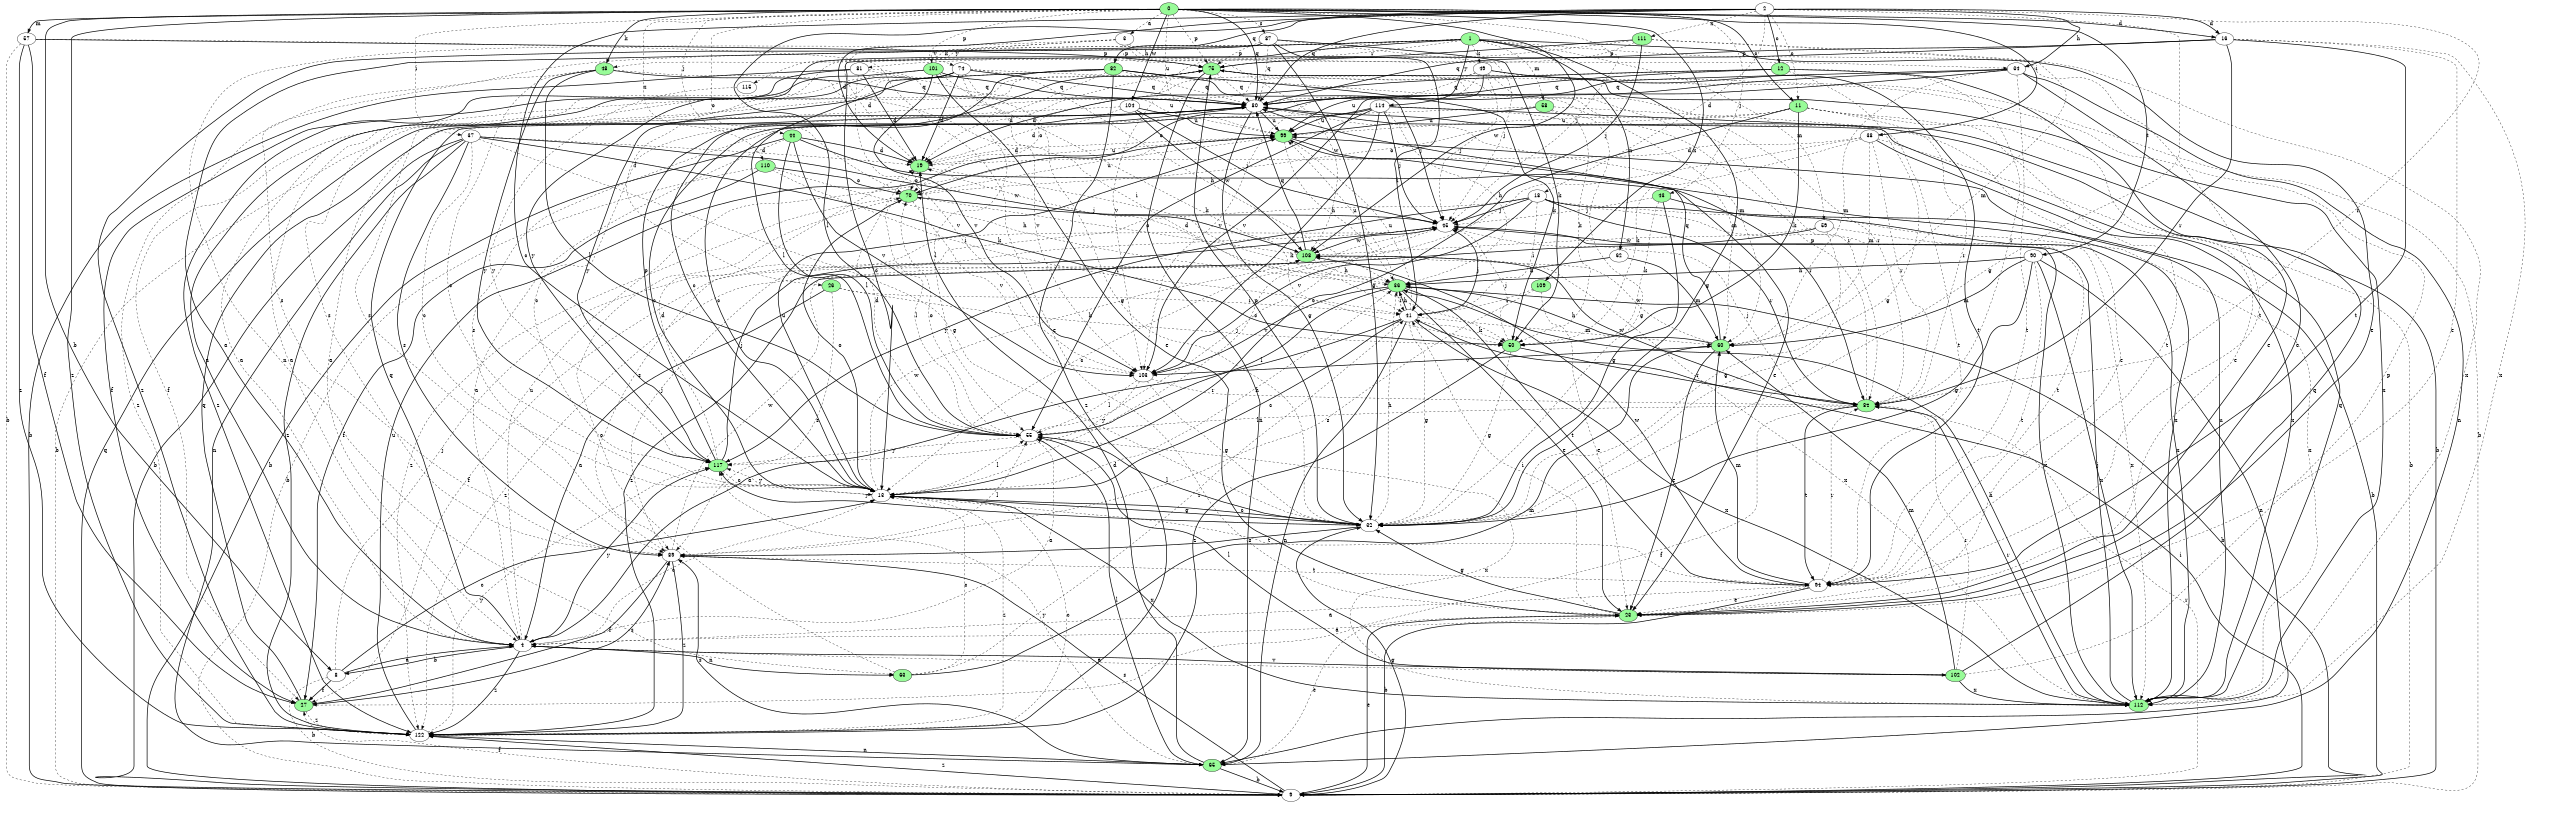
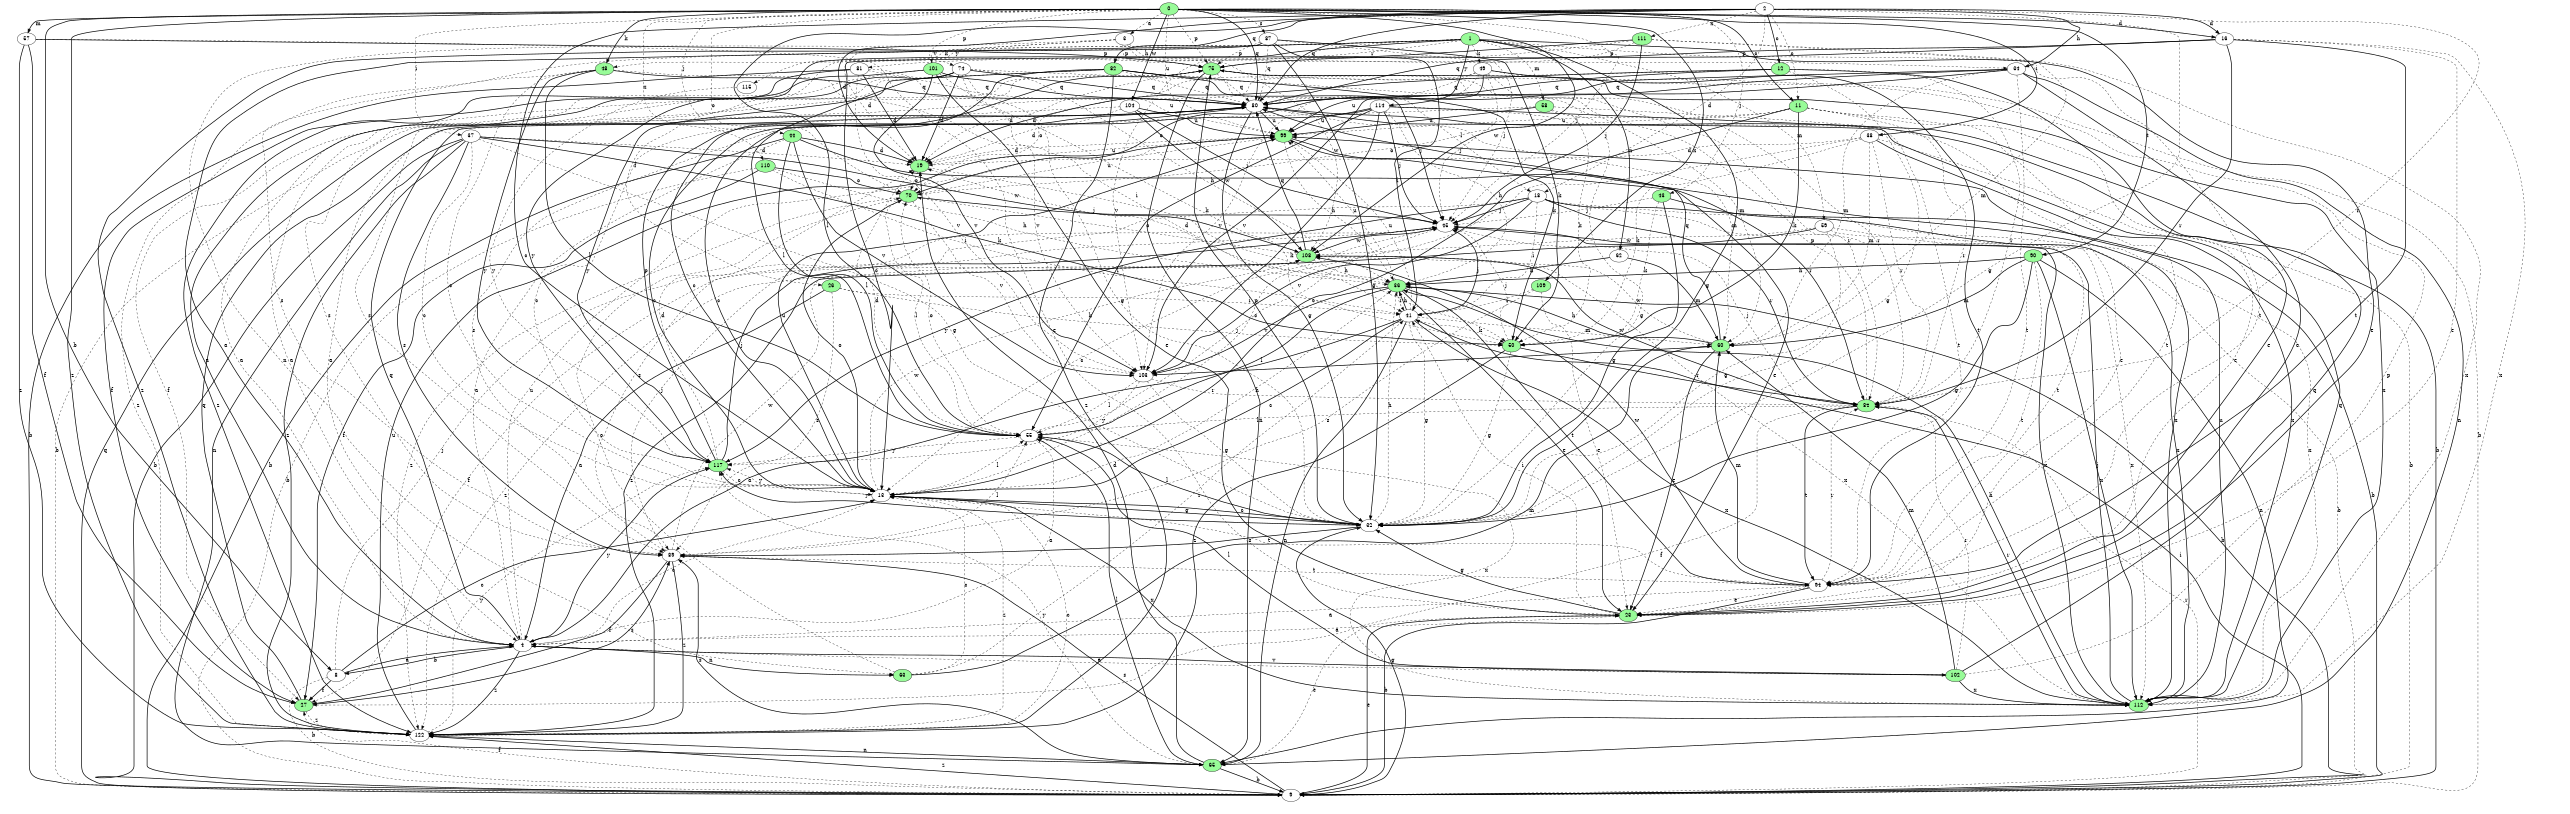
(972, 211) -> (1229, 88)
(2033, 256) -> (2033, 256)
(24, 781) -> (2355, 757)
